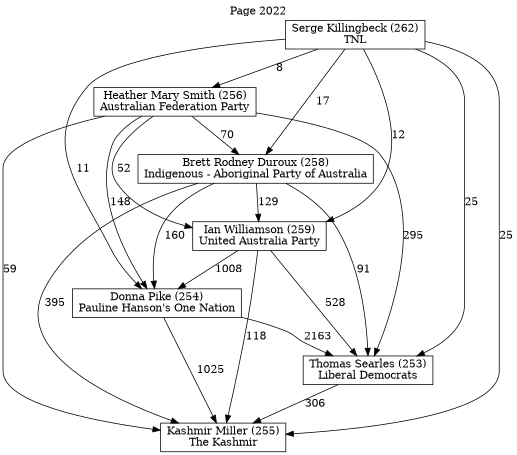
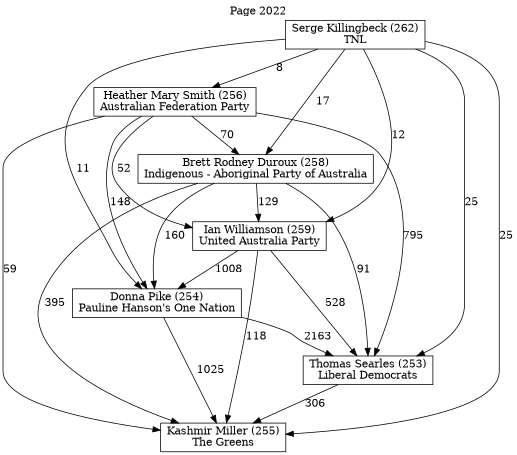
(413, 236) -> (413, 236)
(223, 437) -> (223, 437)
